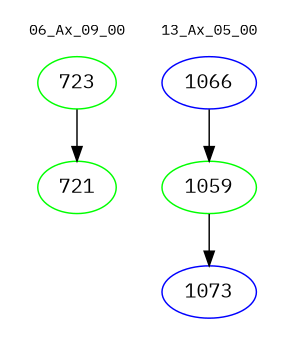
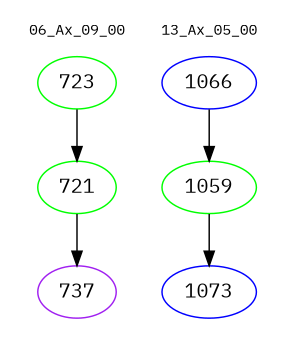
none -> (77, 292)
